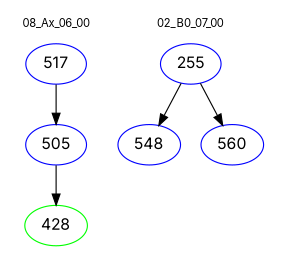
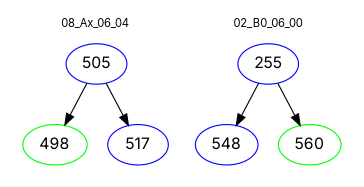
(57, 24) -> (95, 24)
(191, 24) -> (268, 24)
(56, 99) -> (115, 99)
(232, 145) -> (310, 145)
(56, 226) -> (55, 145)
